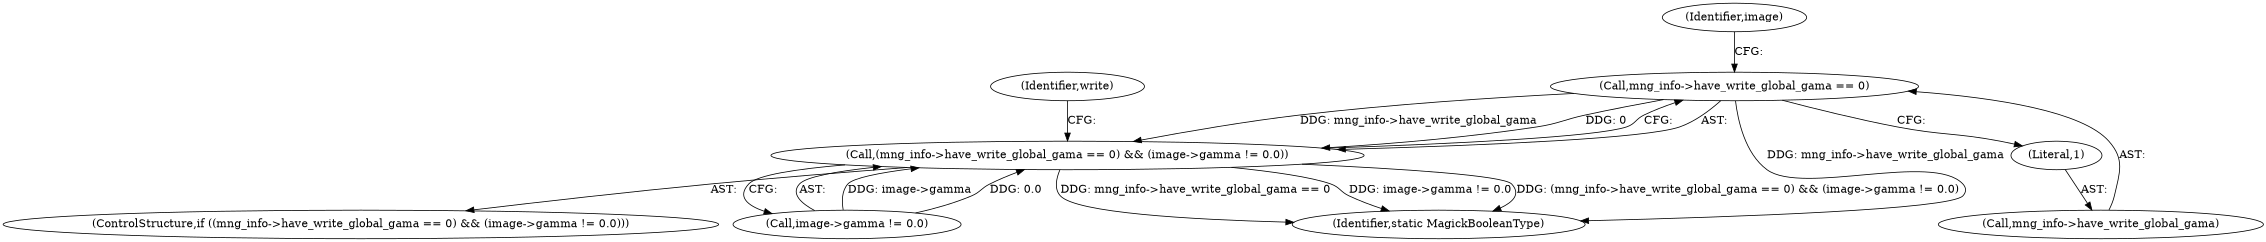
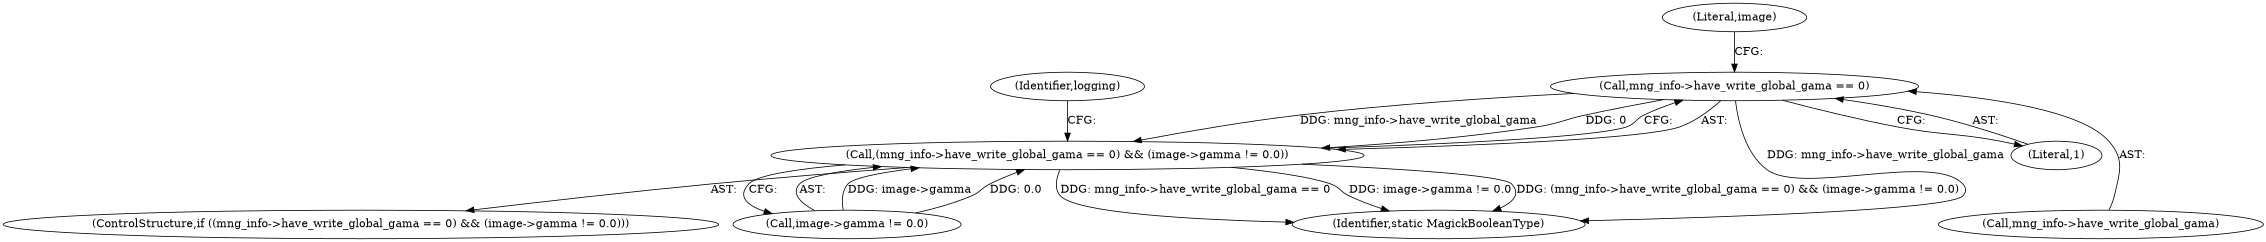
(1734, 17) -> (1734, 17)
(1068, 86) -> (1068, 86)
(2076, 186) -> (1937, 117)
